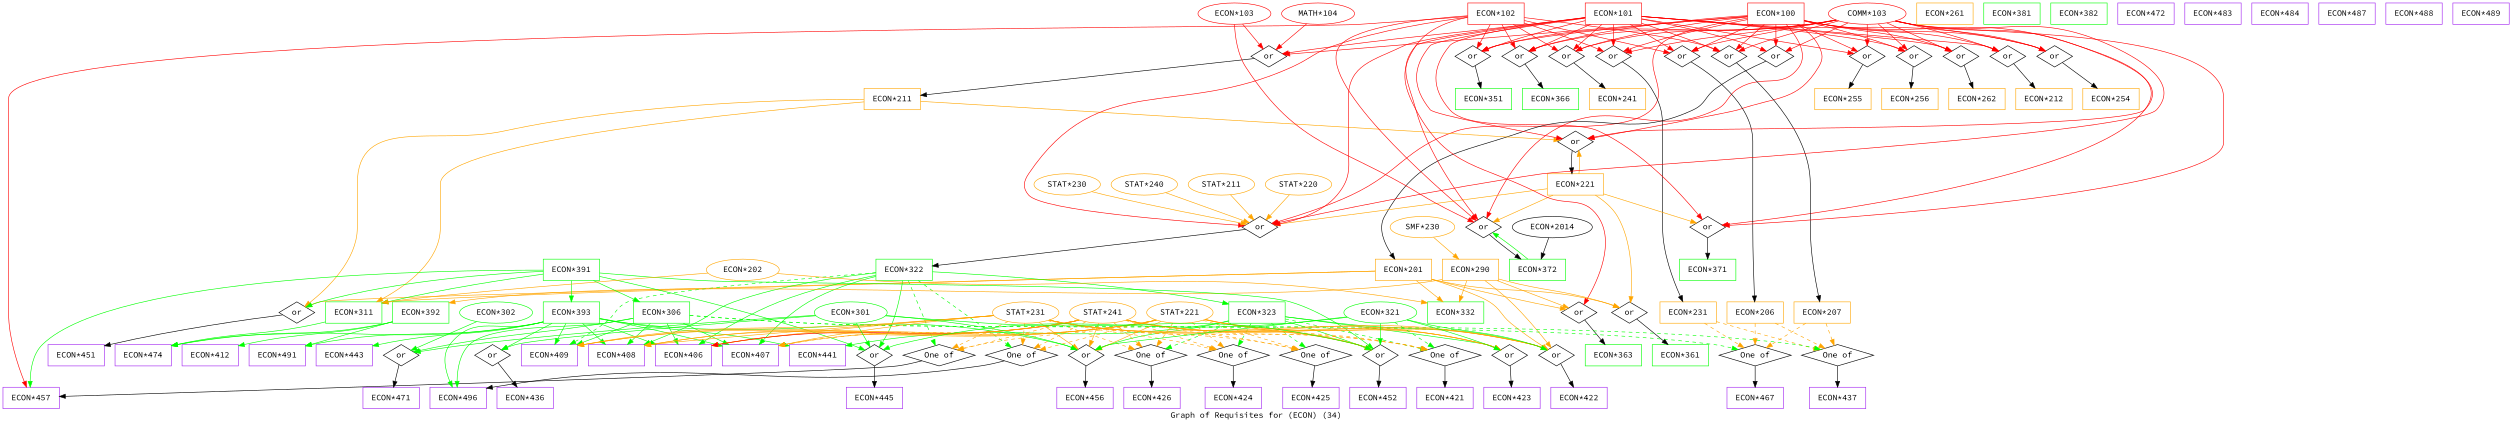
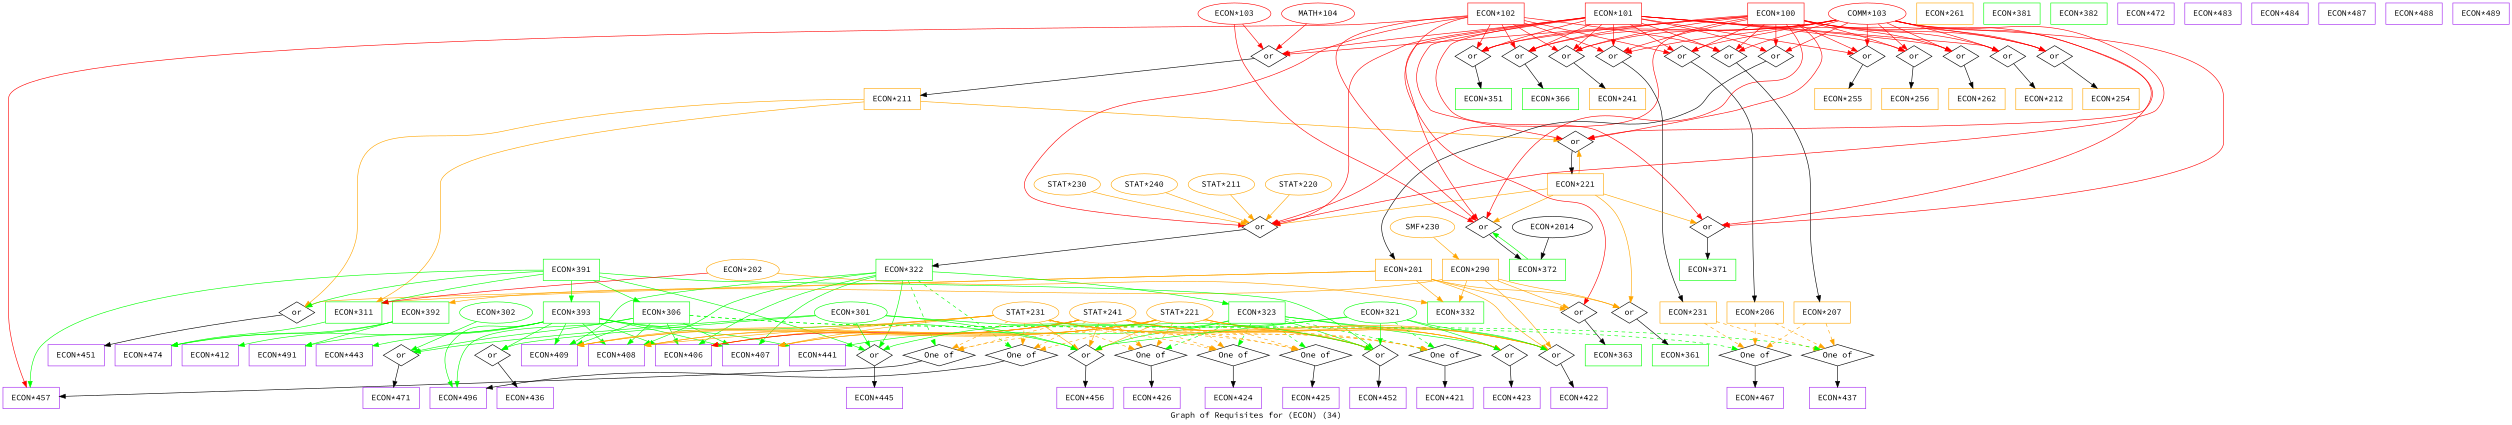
(548, 286) -> (548, 286)
(656, 296) -> (656, 296)
(971, 333) -> (971, 333)
